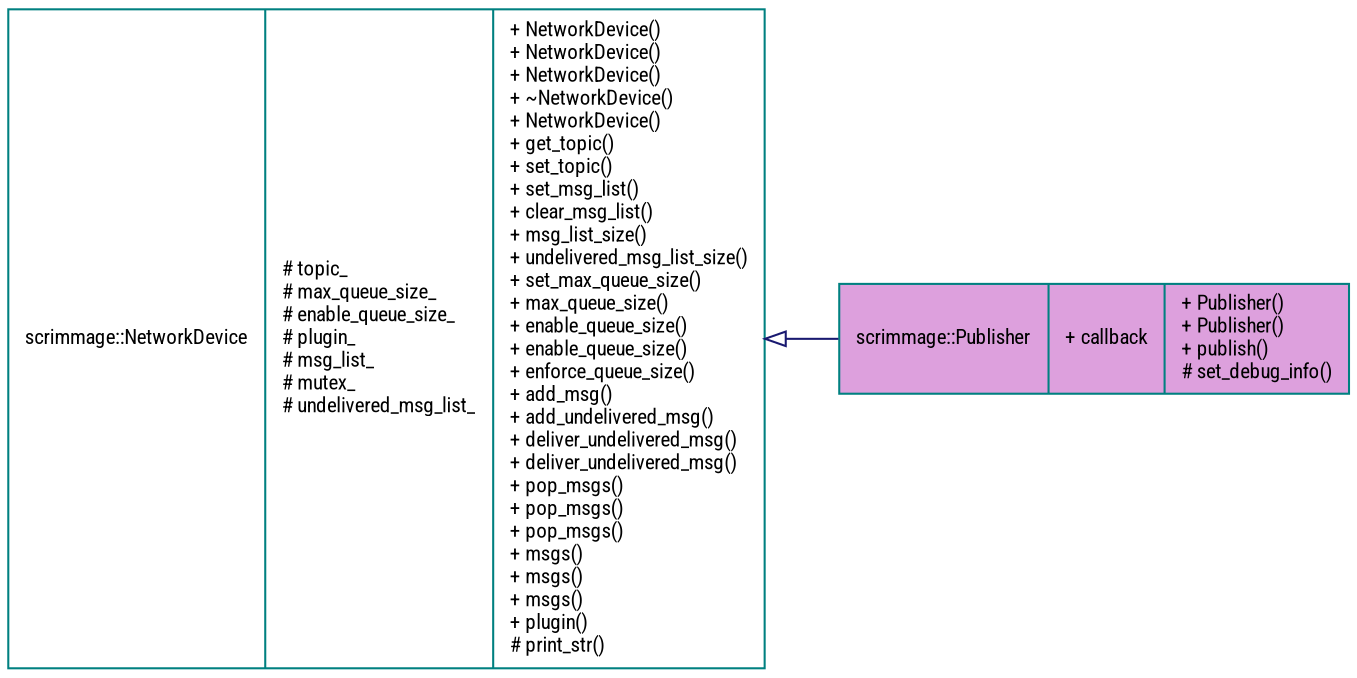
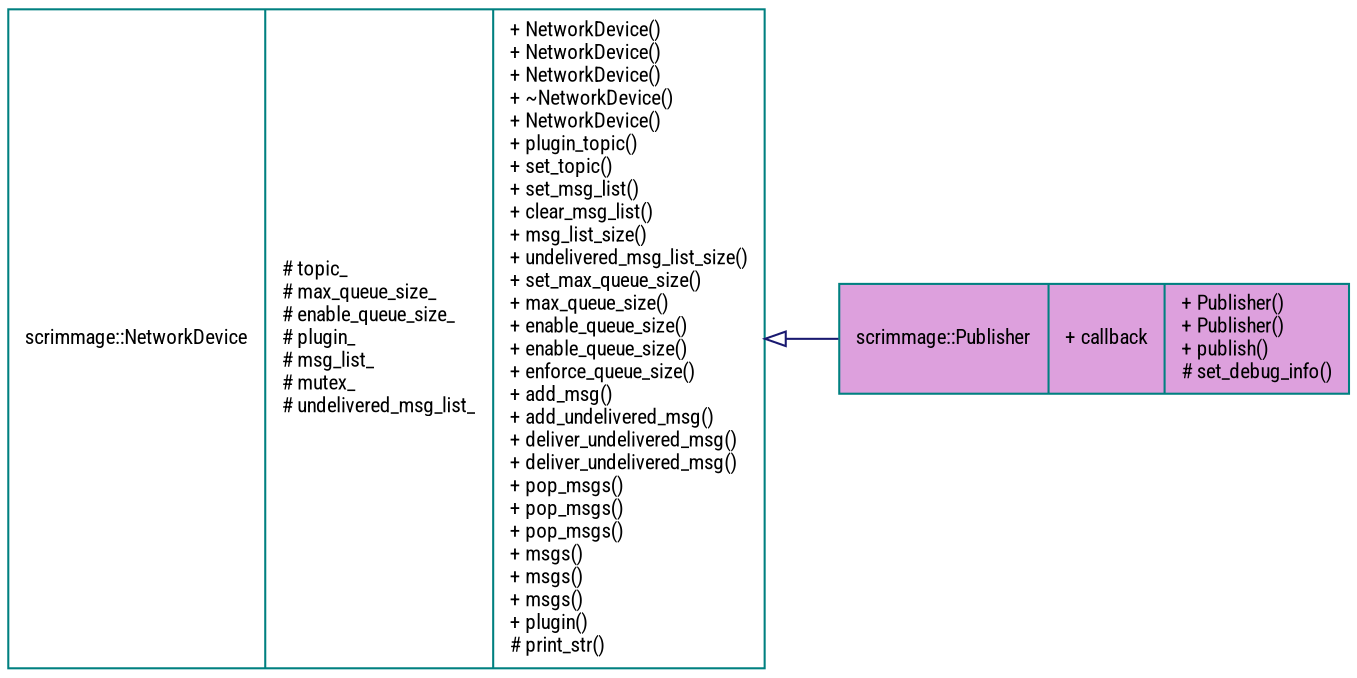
(563, 144) -> (574, 144)
